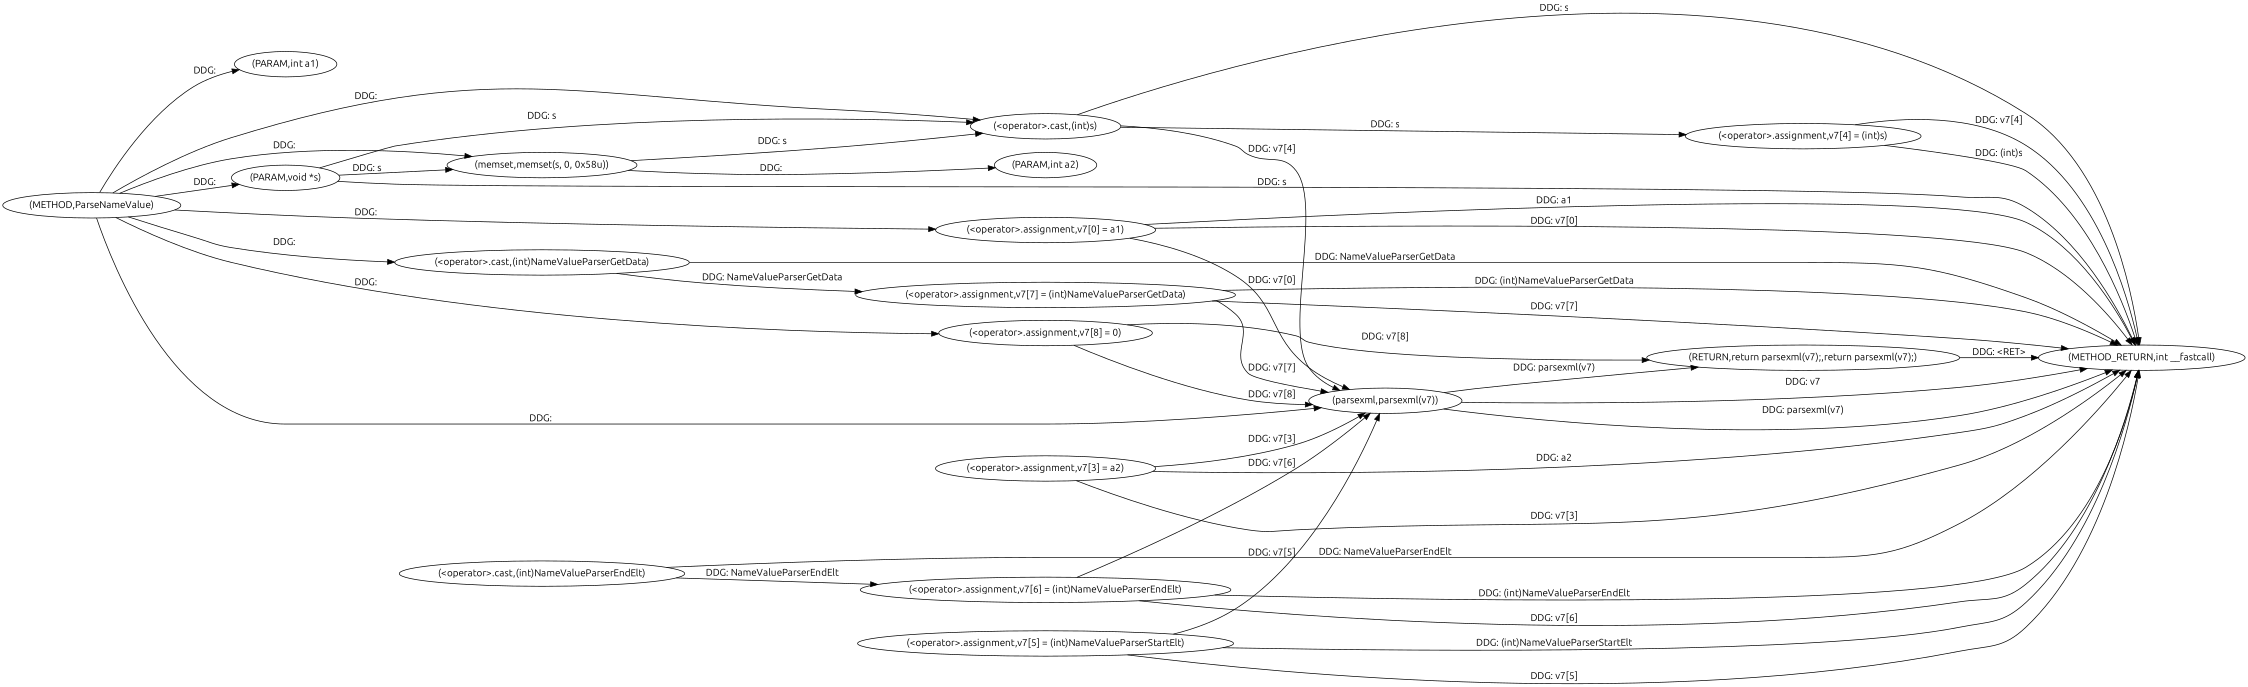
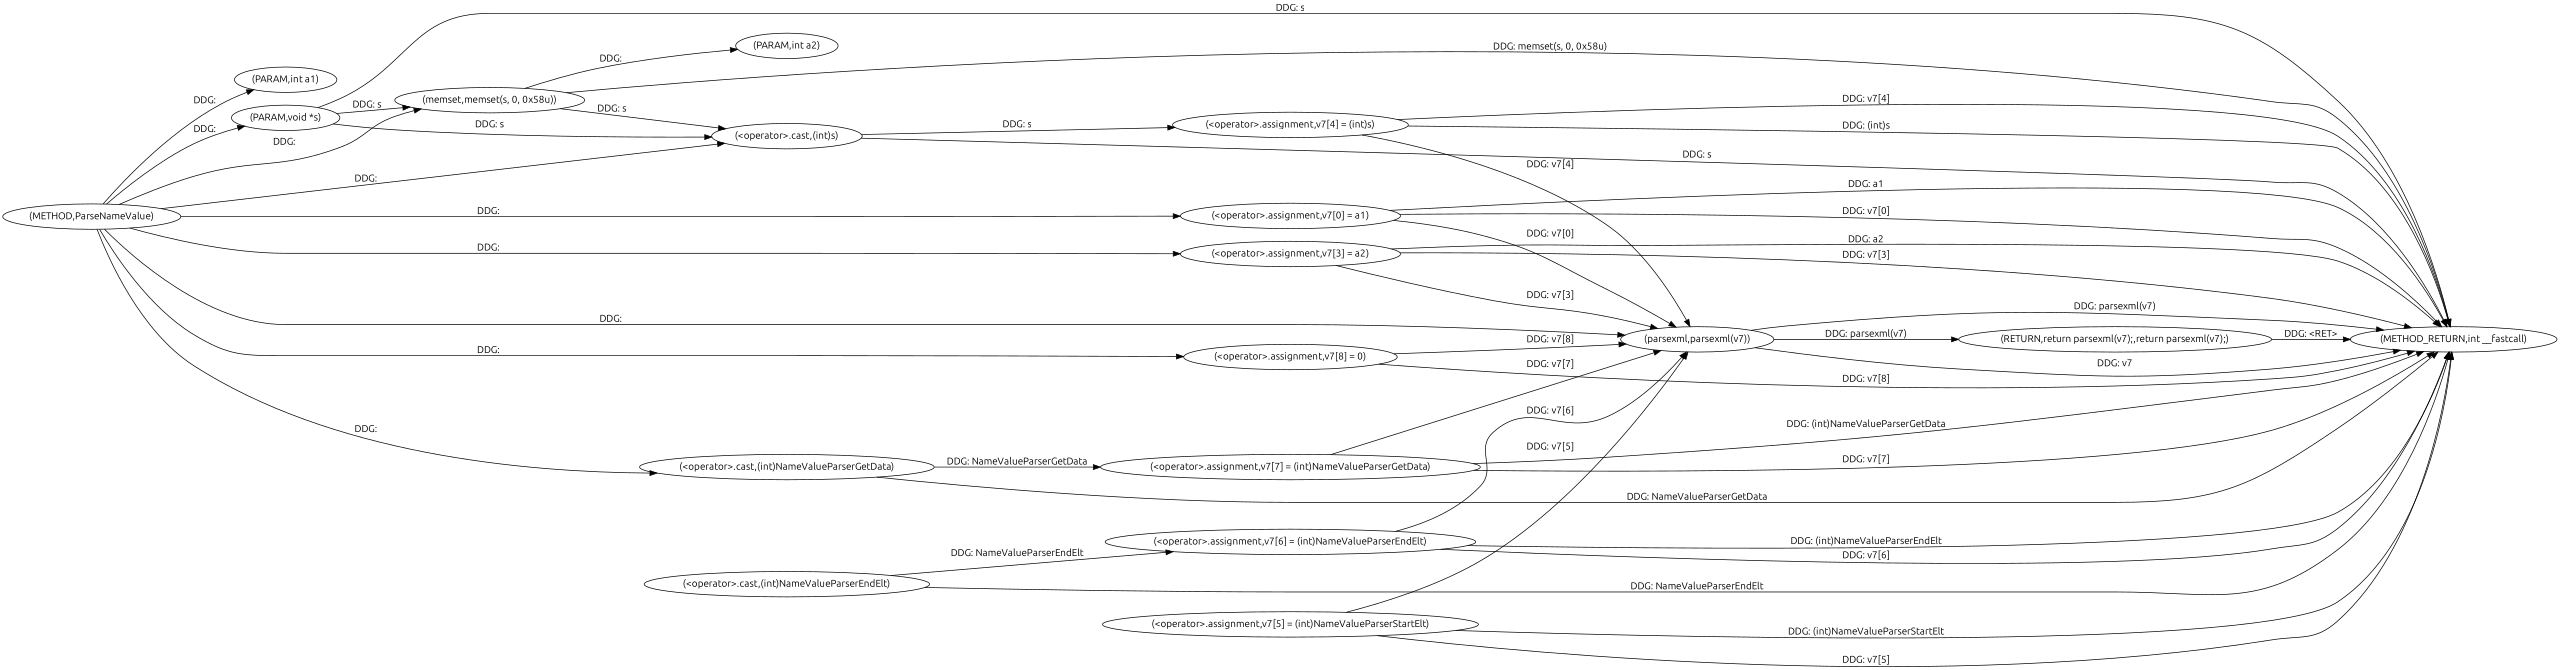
none -> (1571, 53)
(1304, 193) -> (1547, 191)
none -> (650, 253)
(1383, 353) -> (1894, 387)
